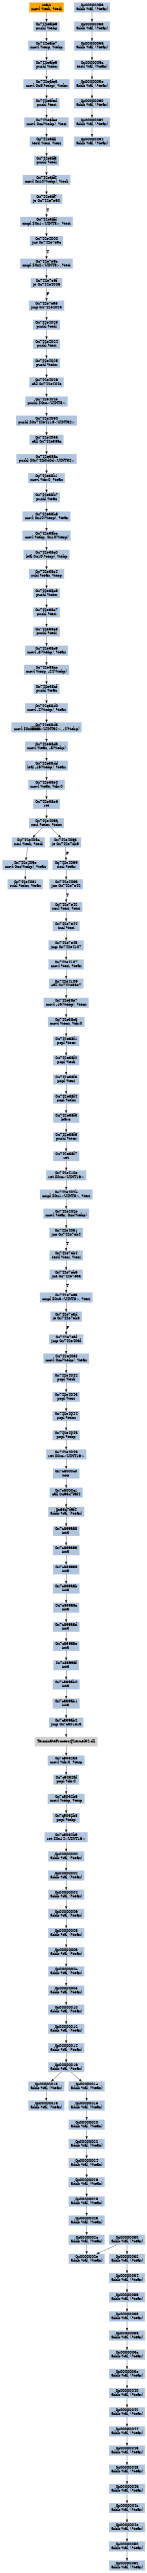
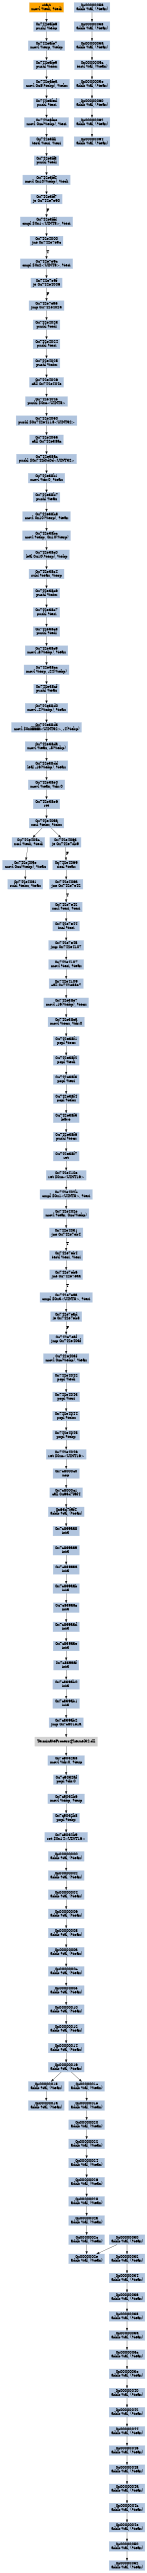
(48, 210) -> (48, 210)
(66, 1539) -> none
